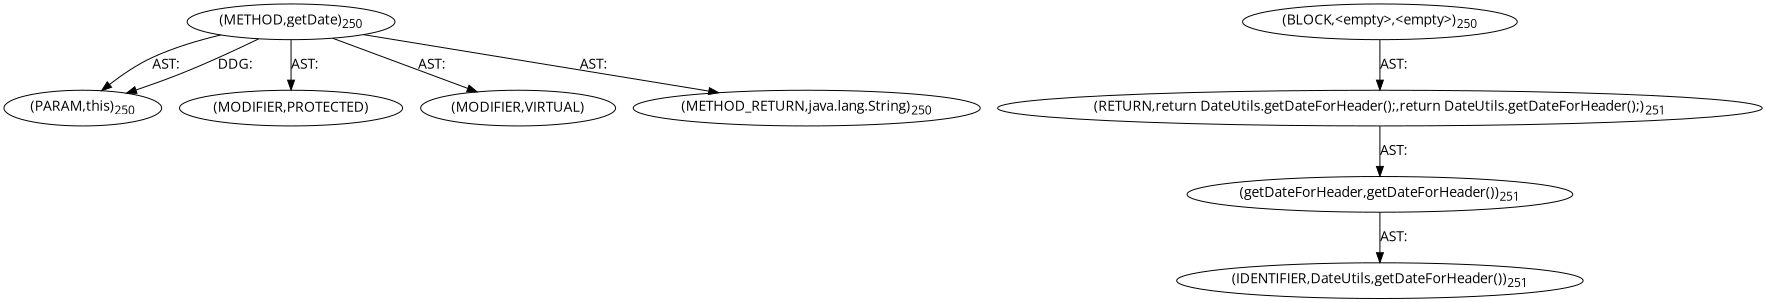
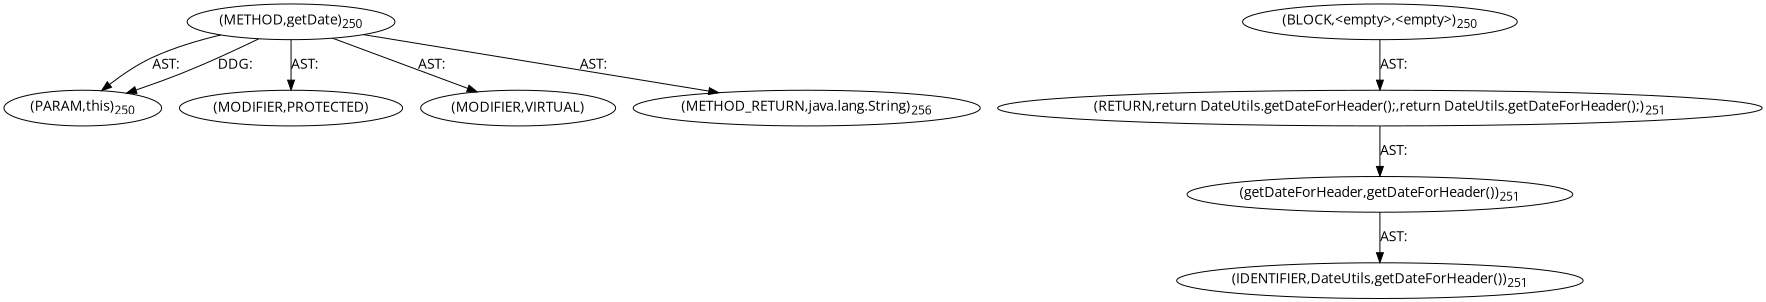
(922, 107) -> (922, 107)
